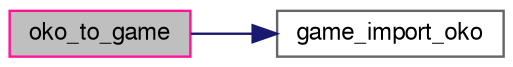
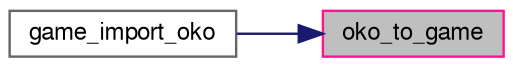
(222, 34) -> (268, 34)
